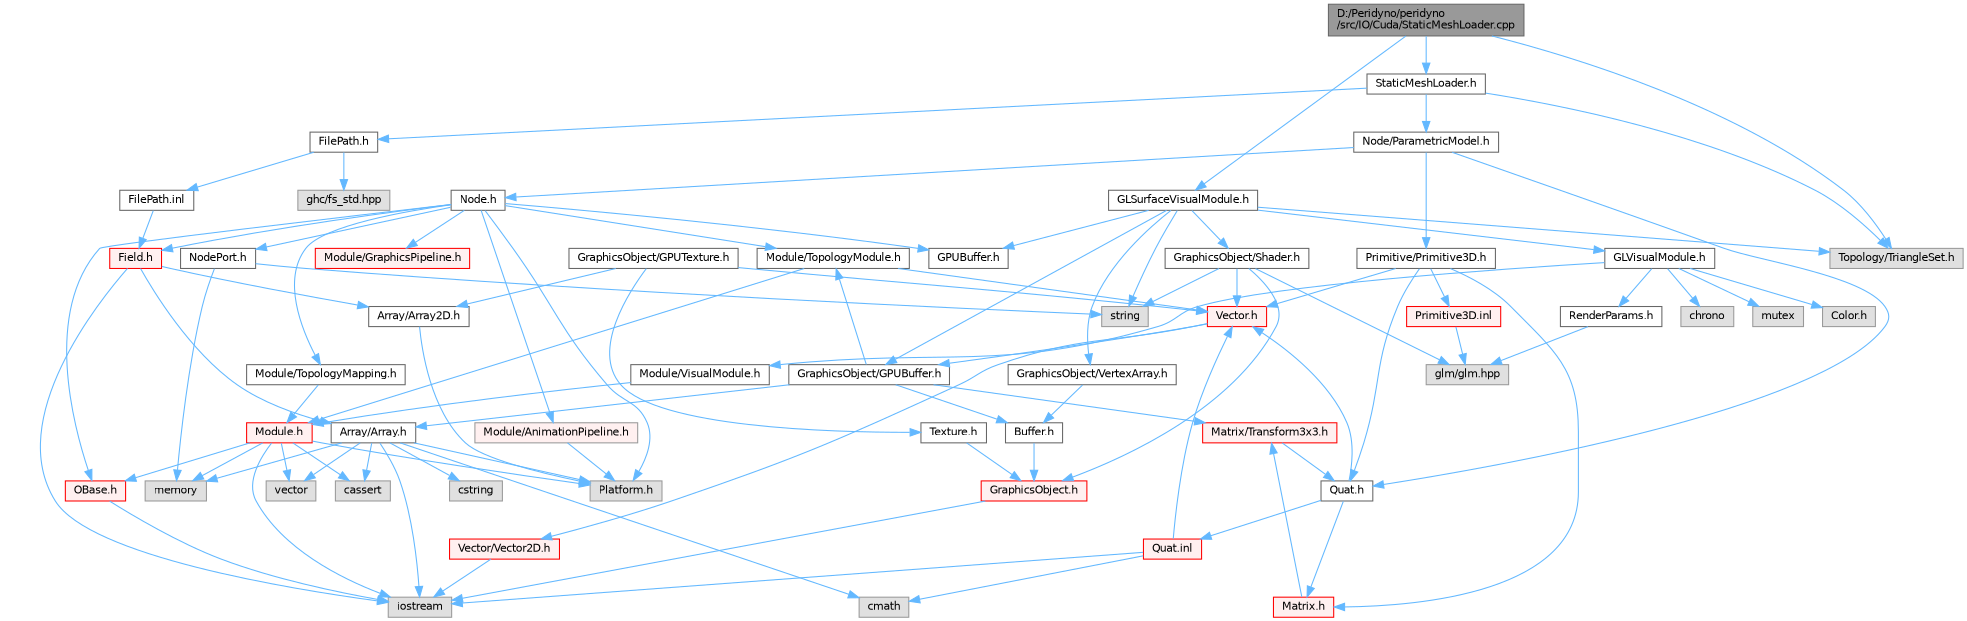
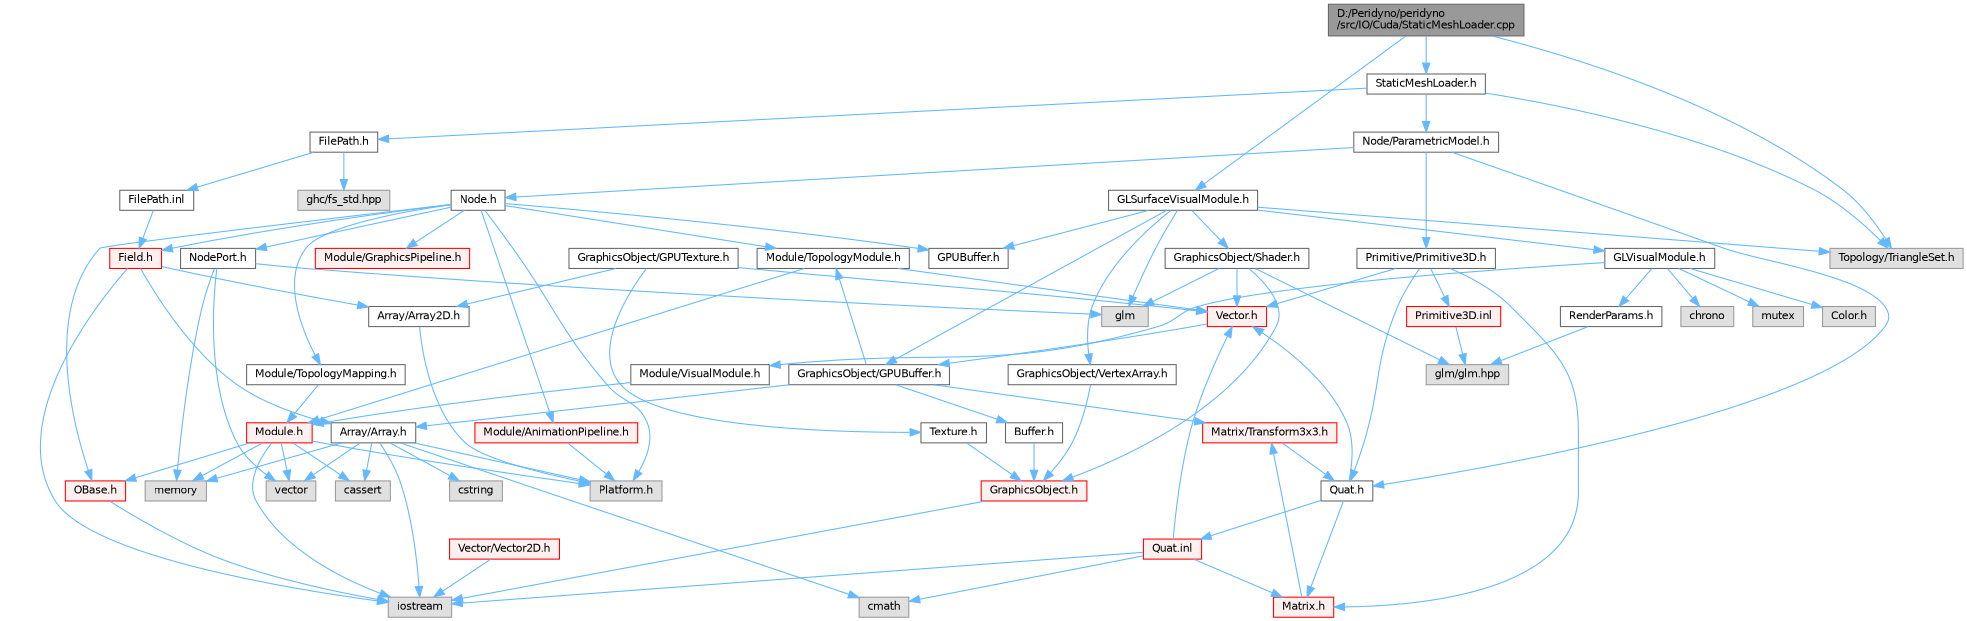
(1125, 317) -> (1125, 317)
none -> (218, 379)
(1070, 397) -> (1077, 432)
(878, 421) -> none
(556, 433) -> (556, 433)
none -> (1233, 576)
